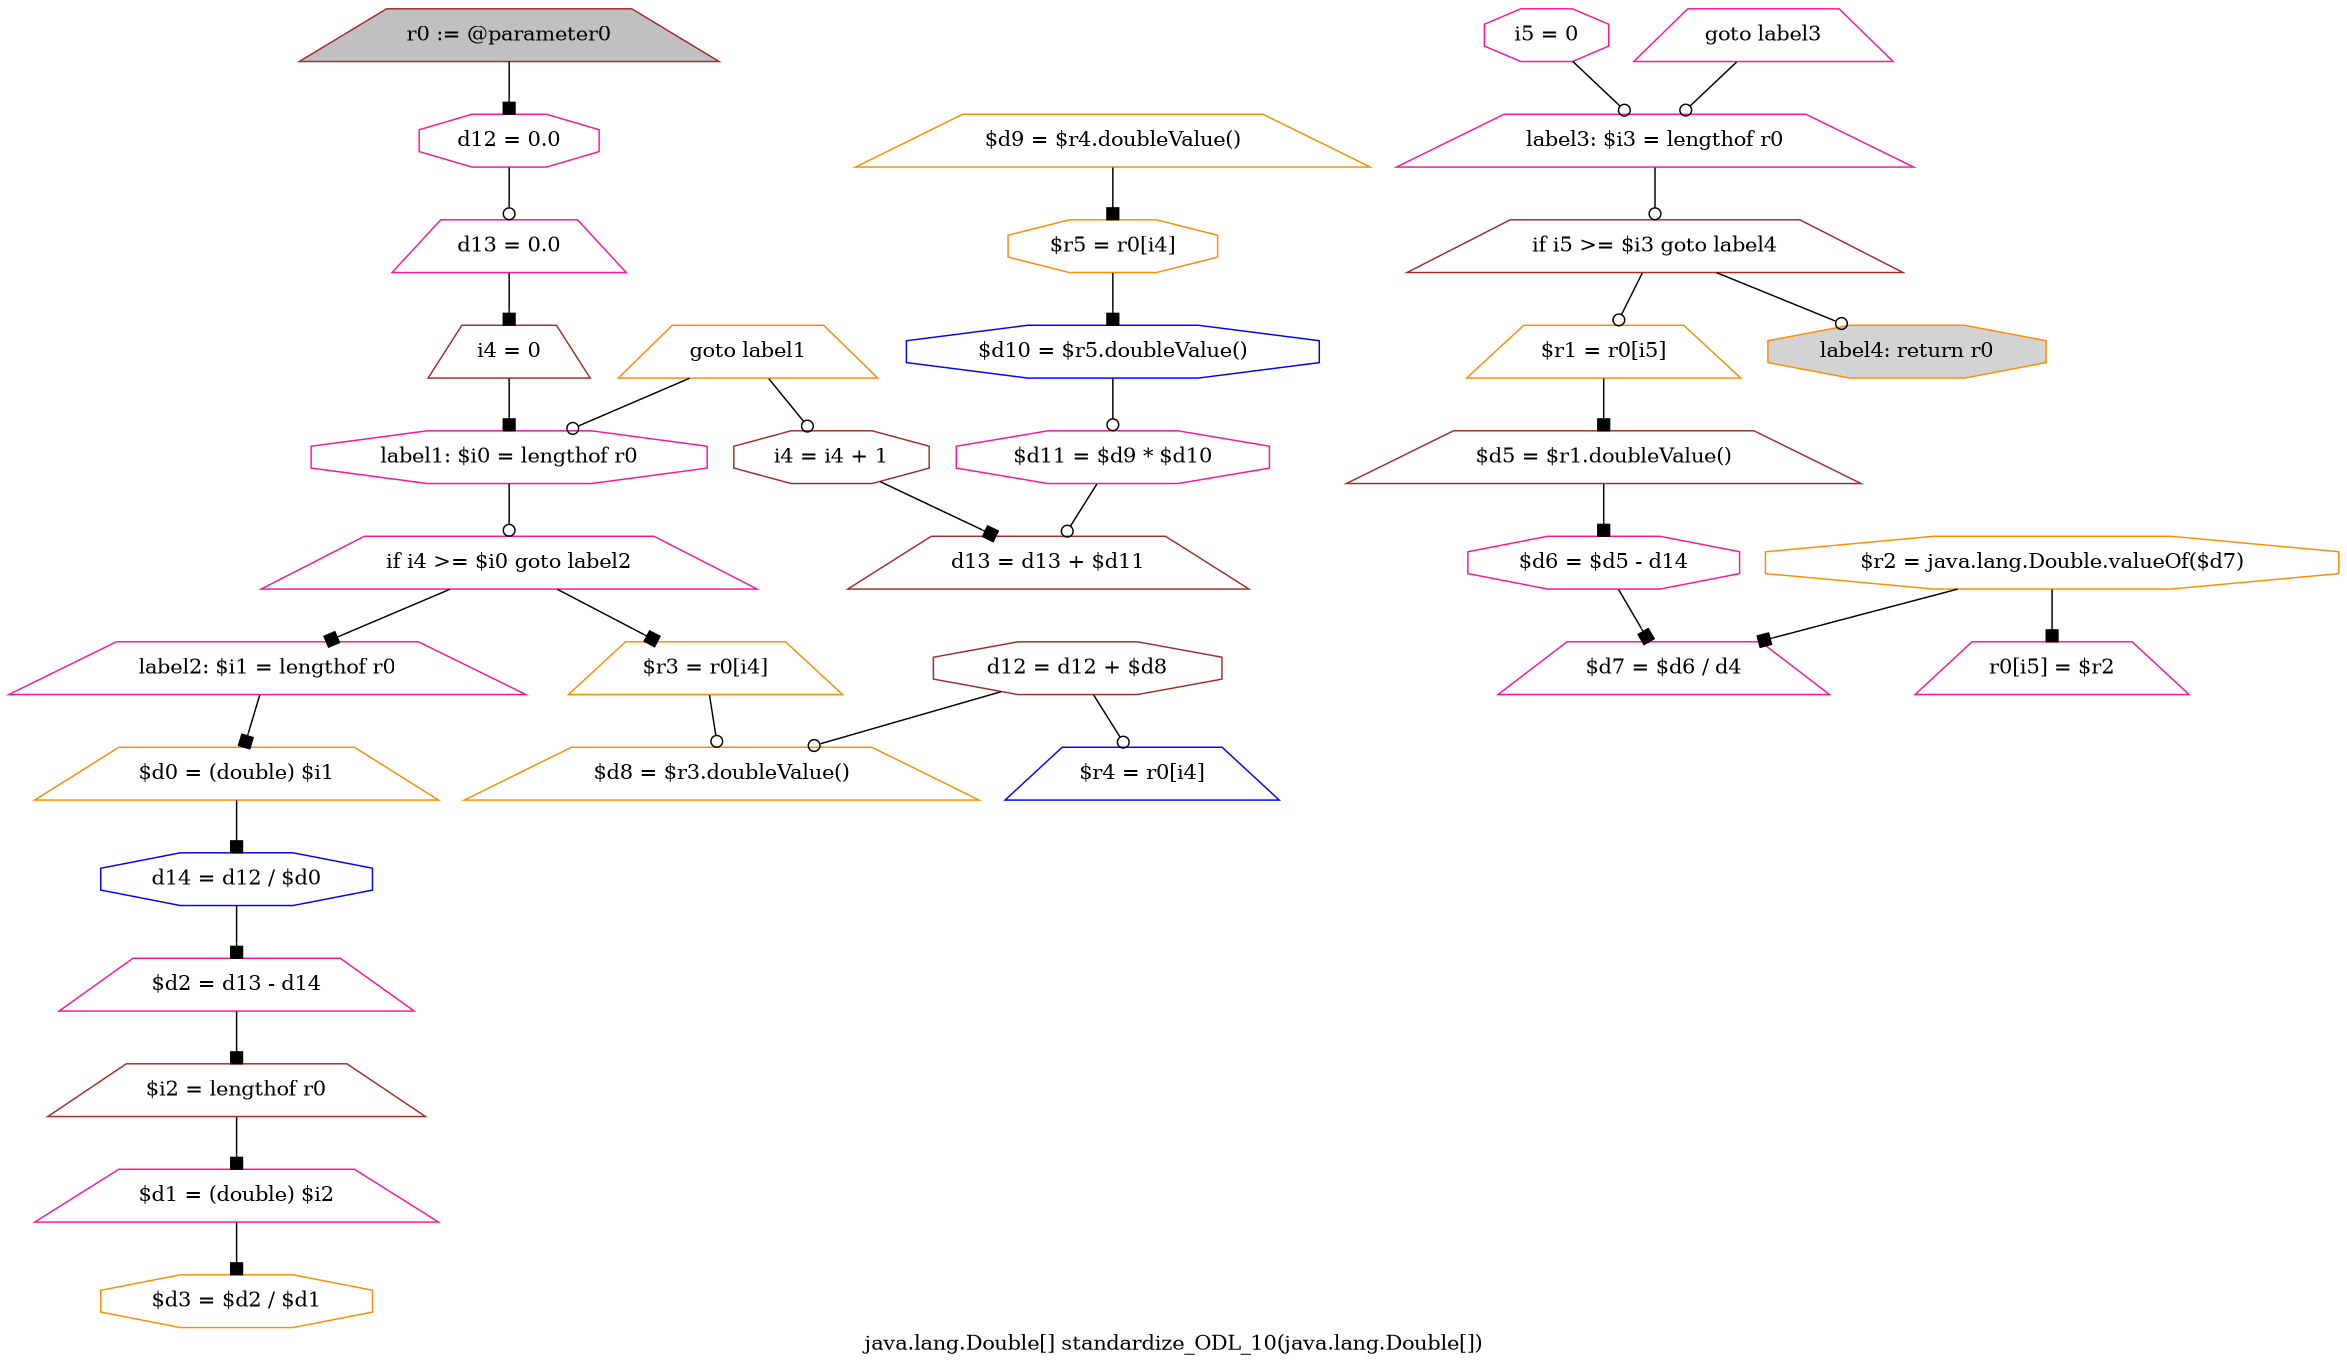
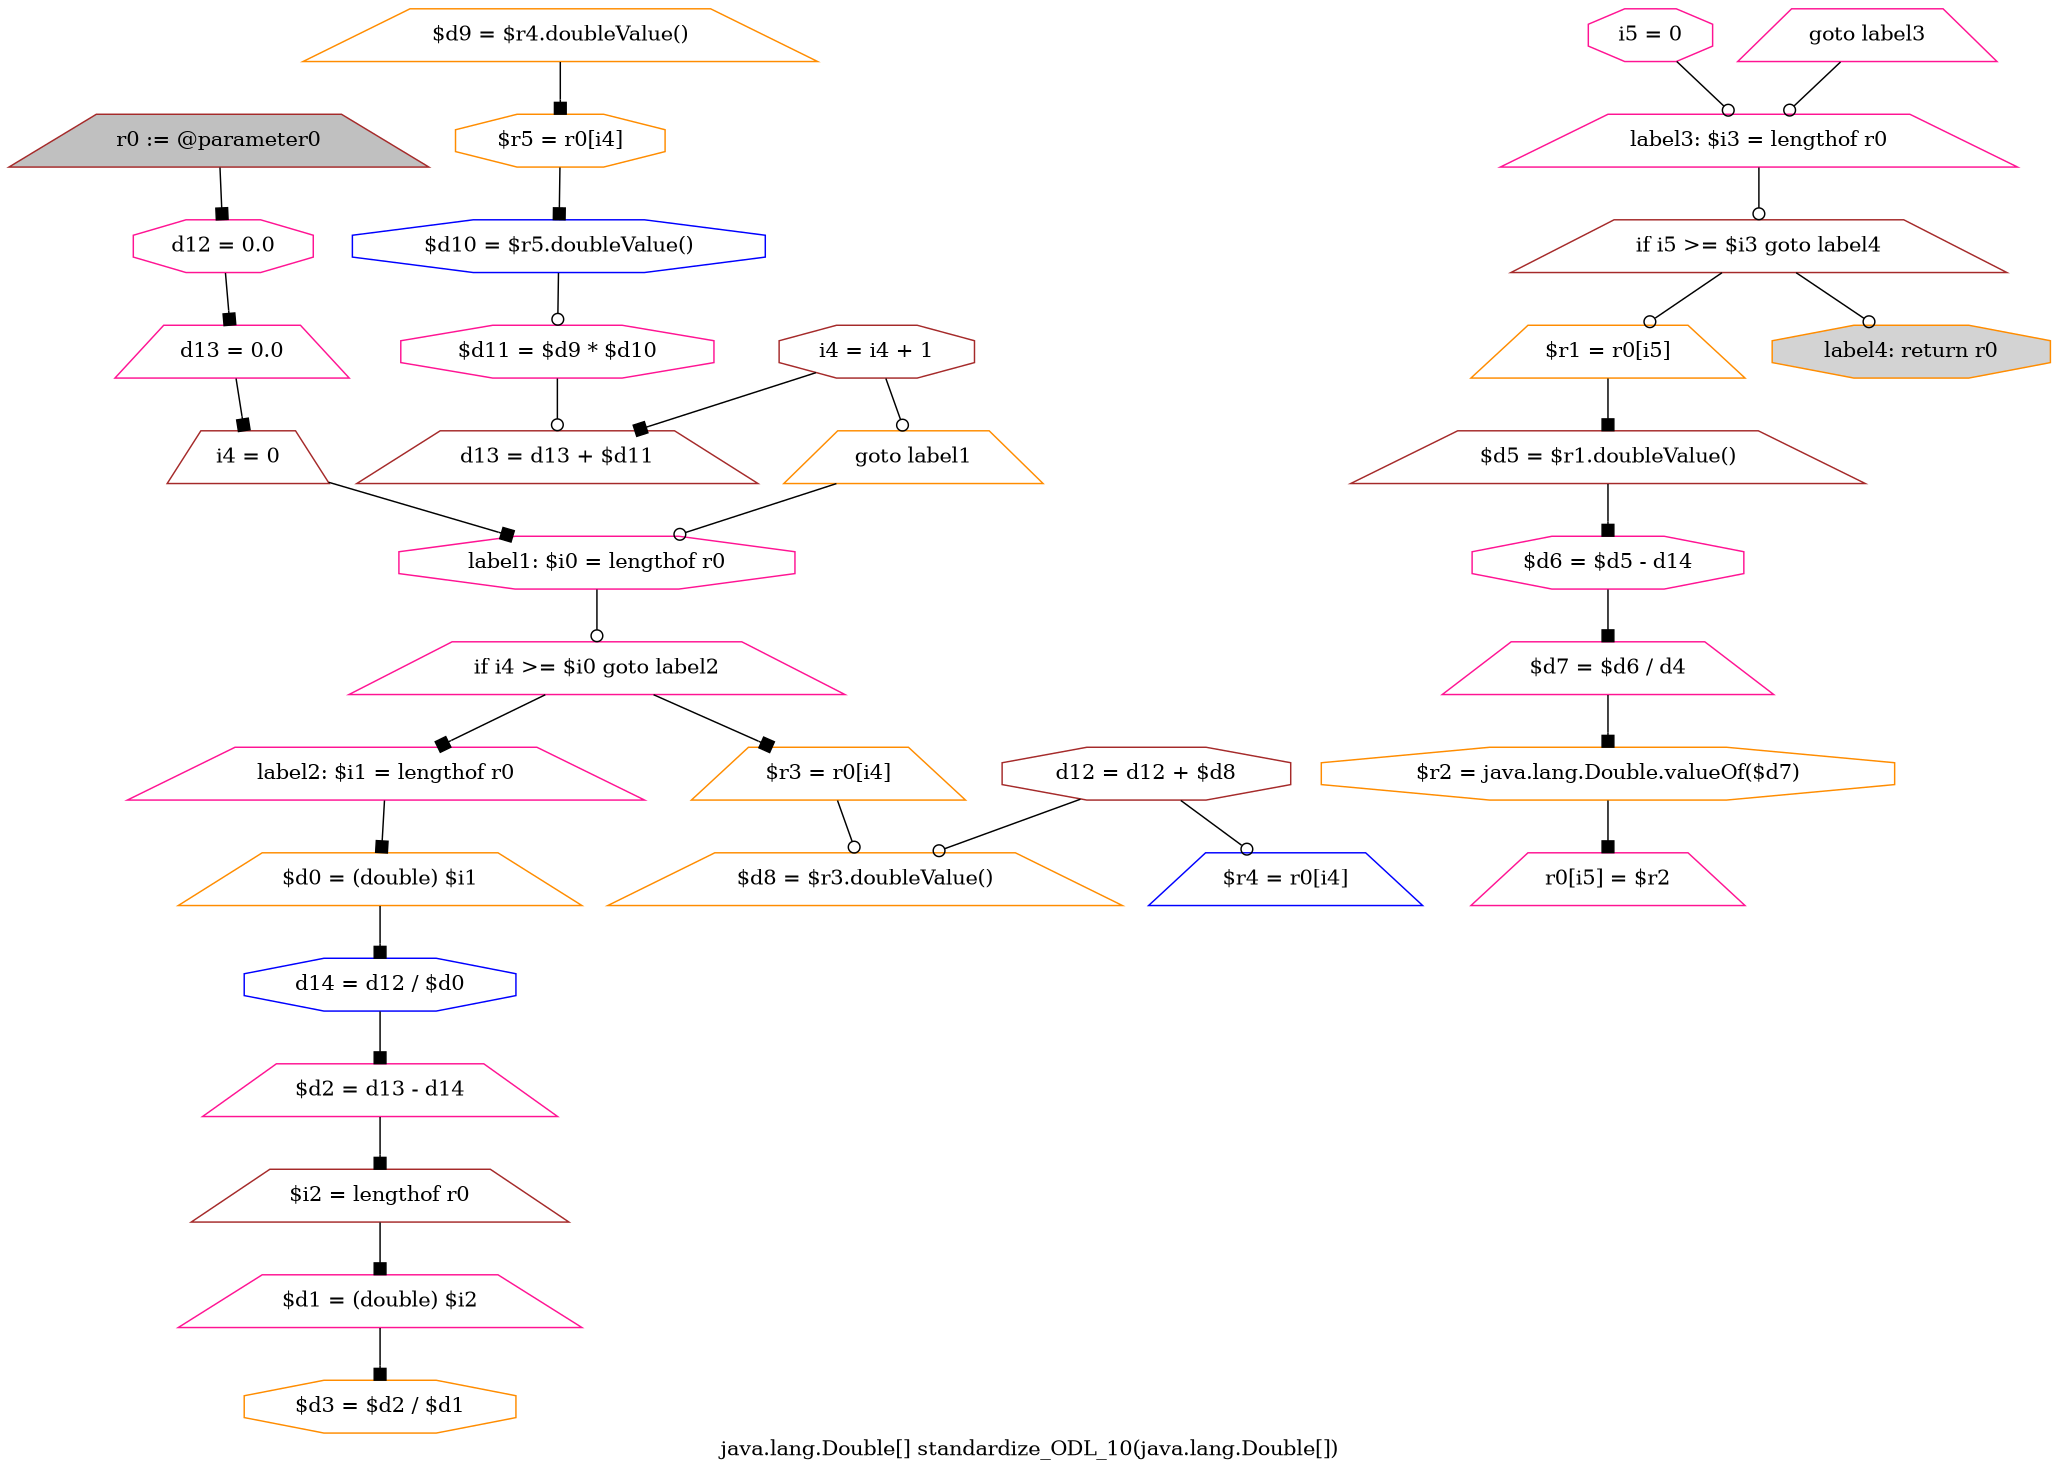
(509, 188) -> (227, 292)
(786, 400) -> (893, 399)
(1865, 613) -> (1608, 714)
